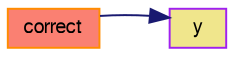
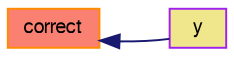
(125, 15) -> (145, 41)
